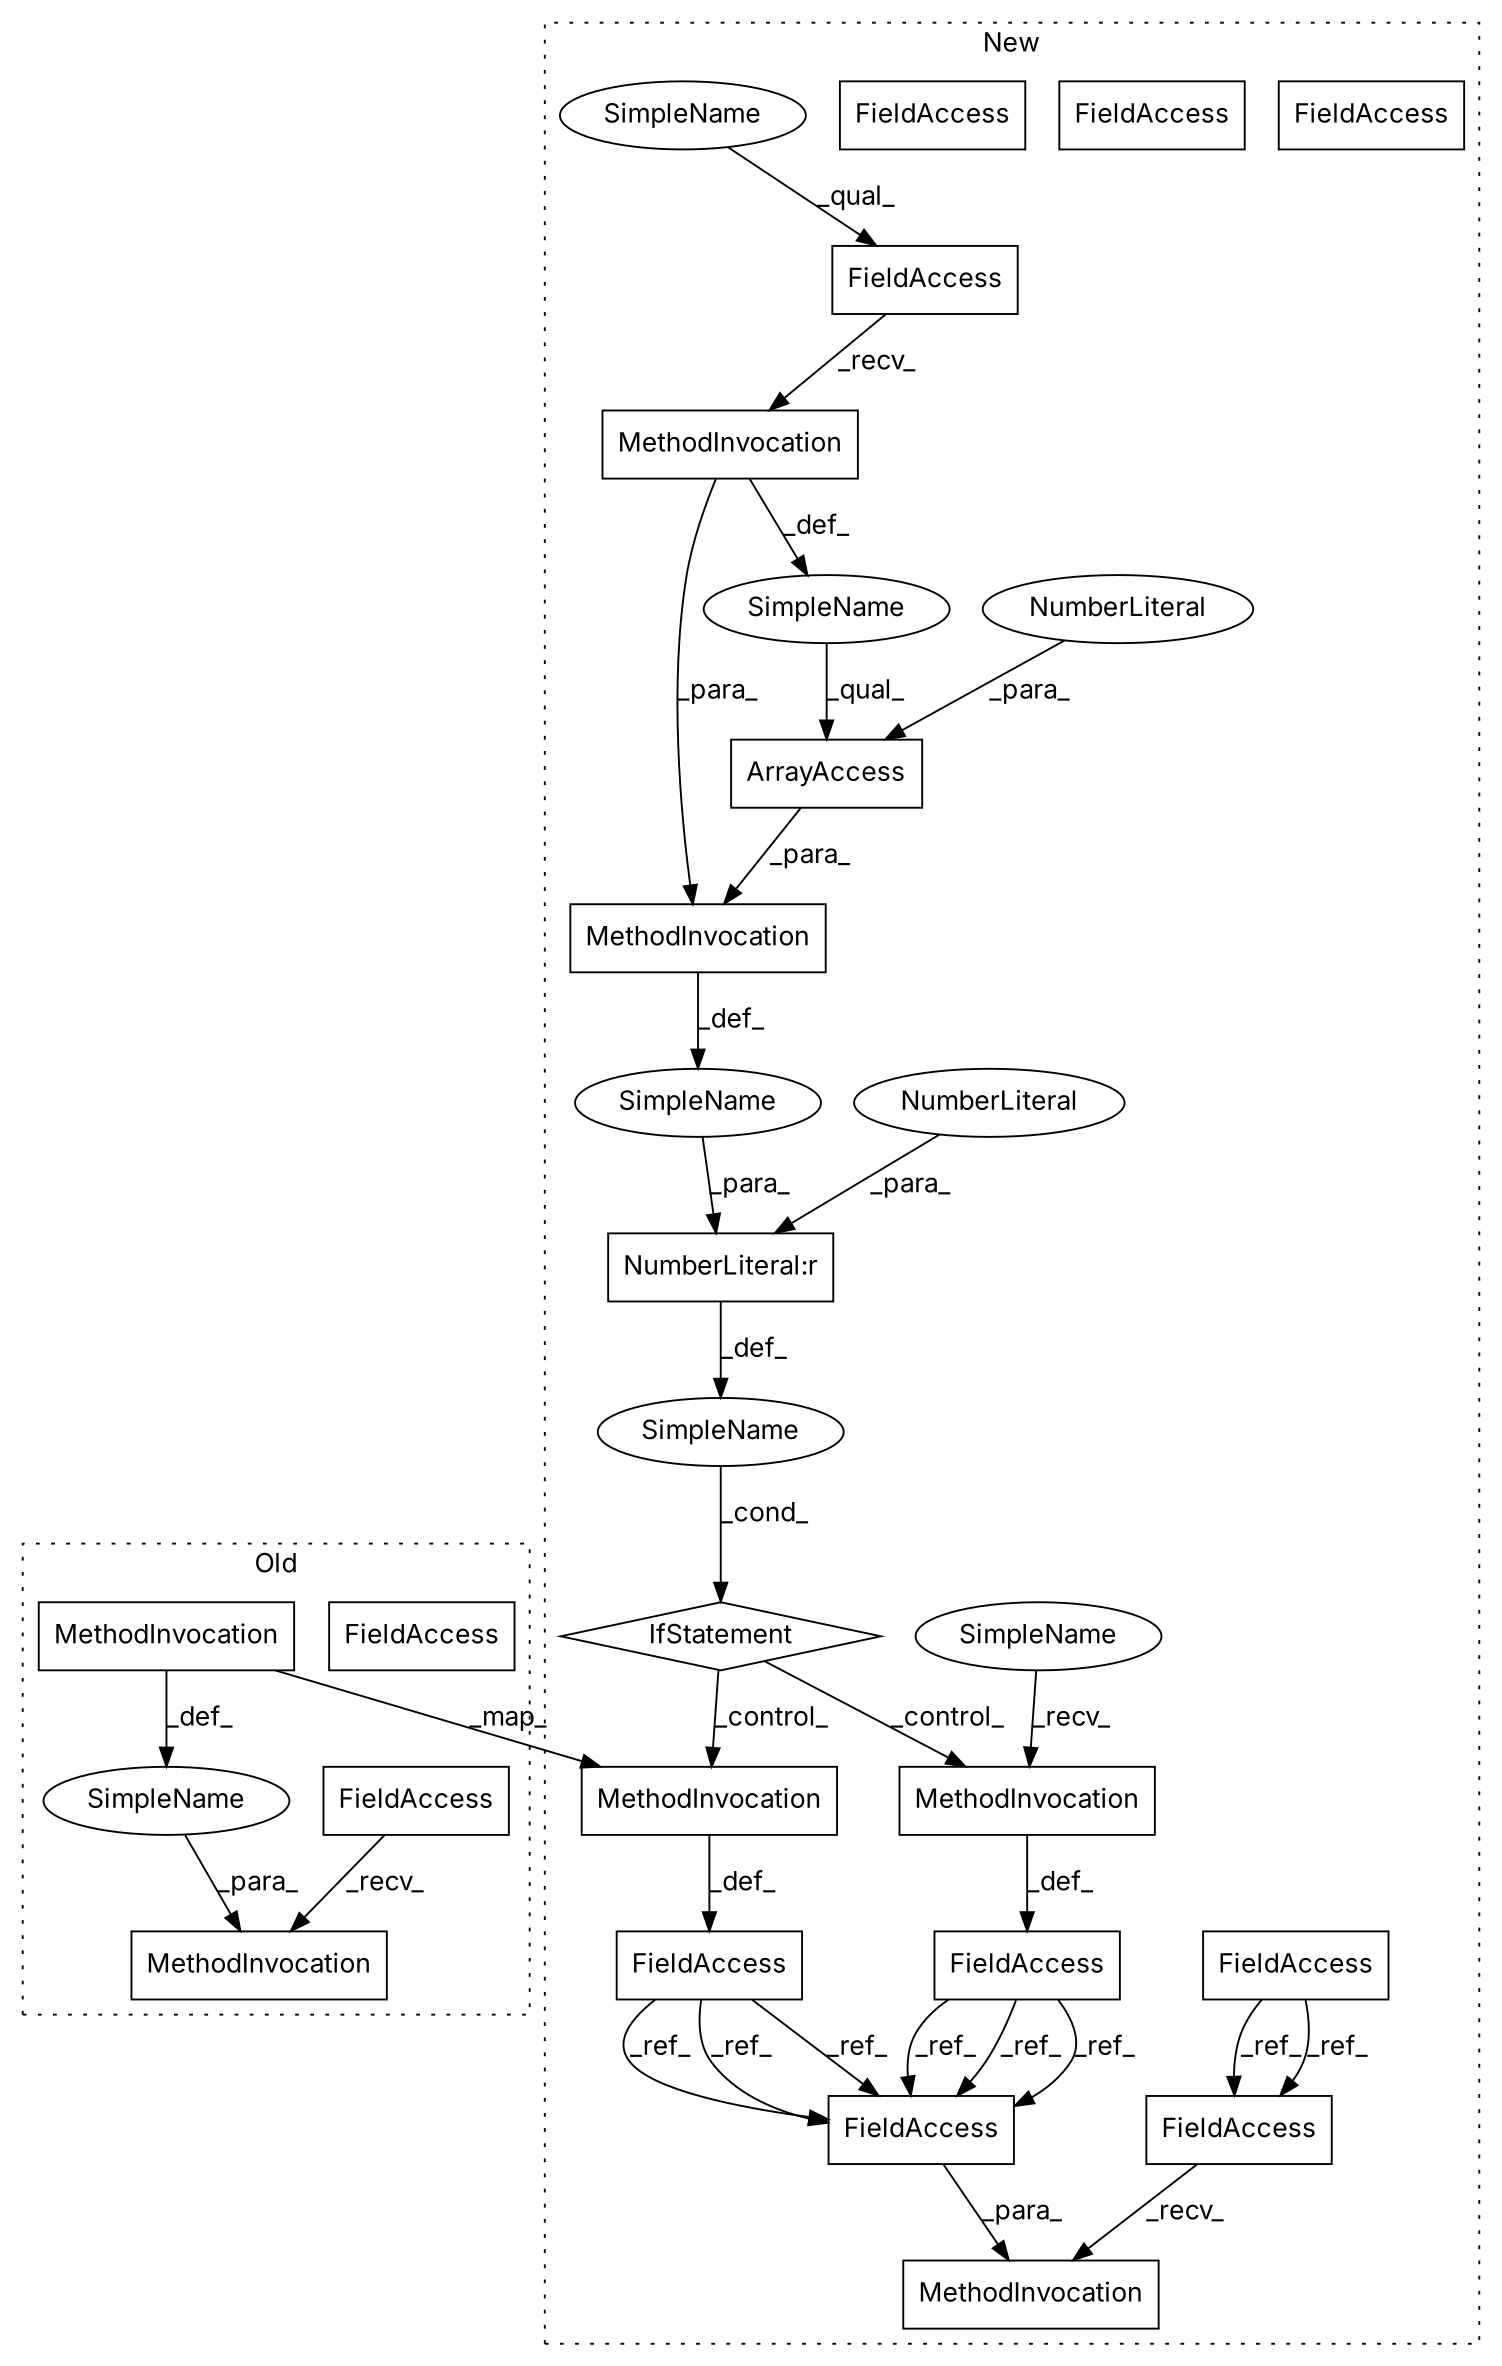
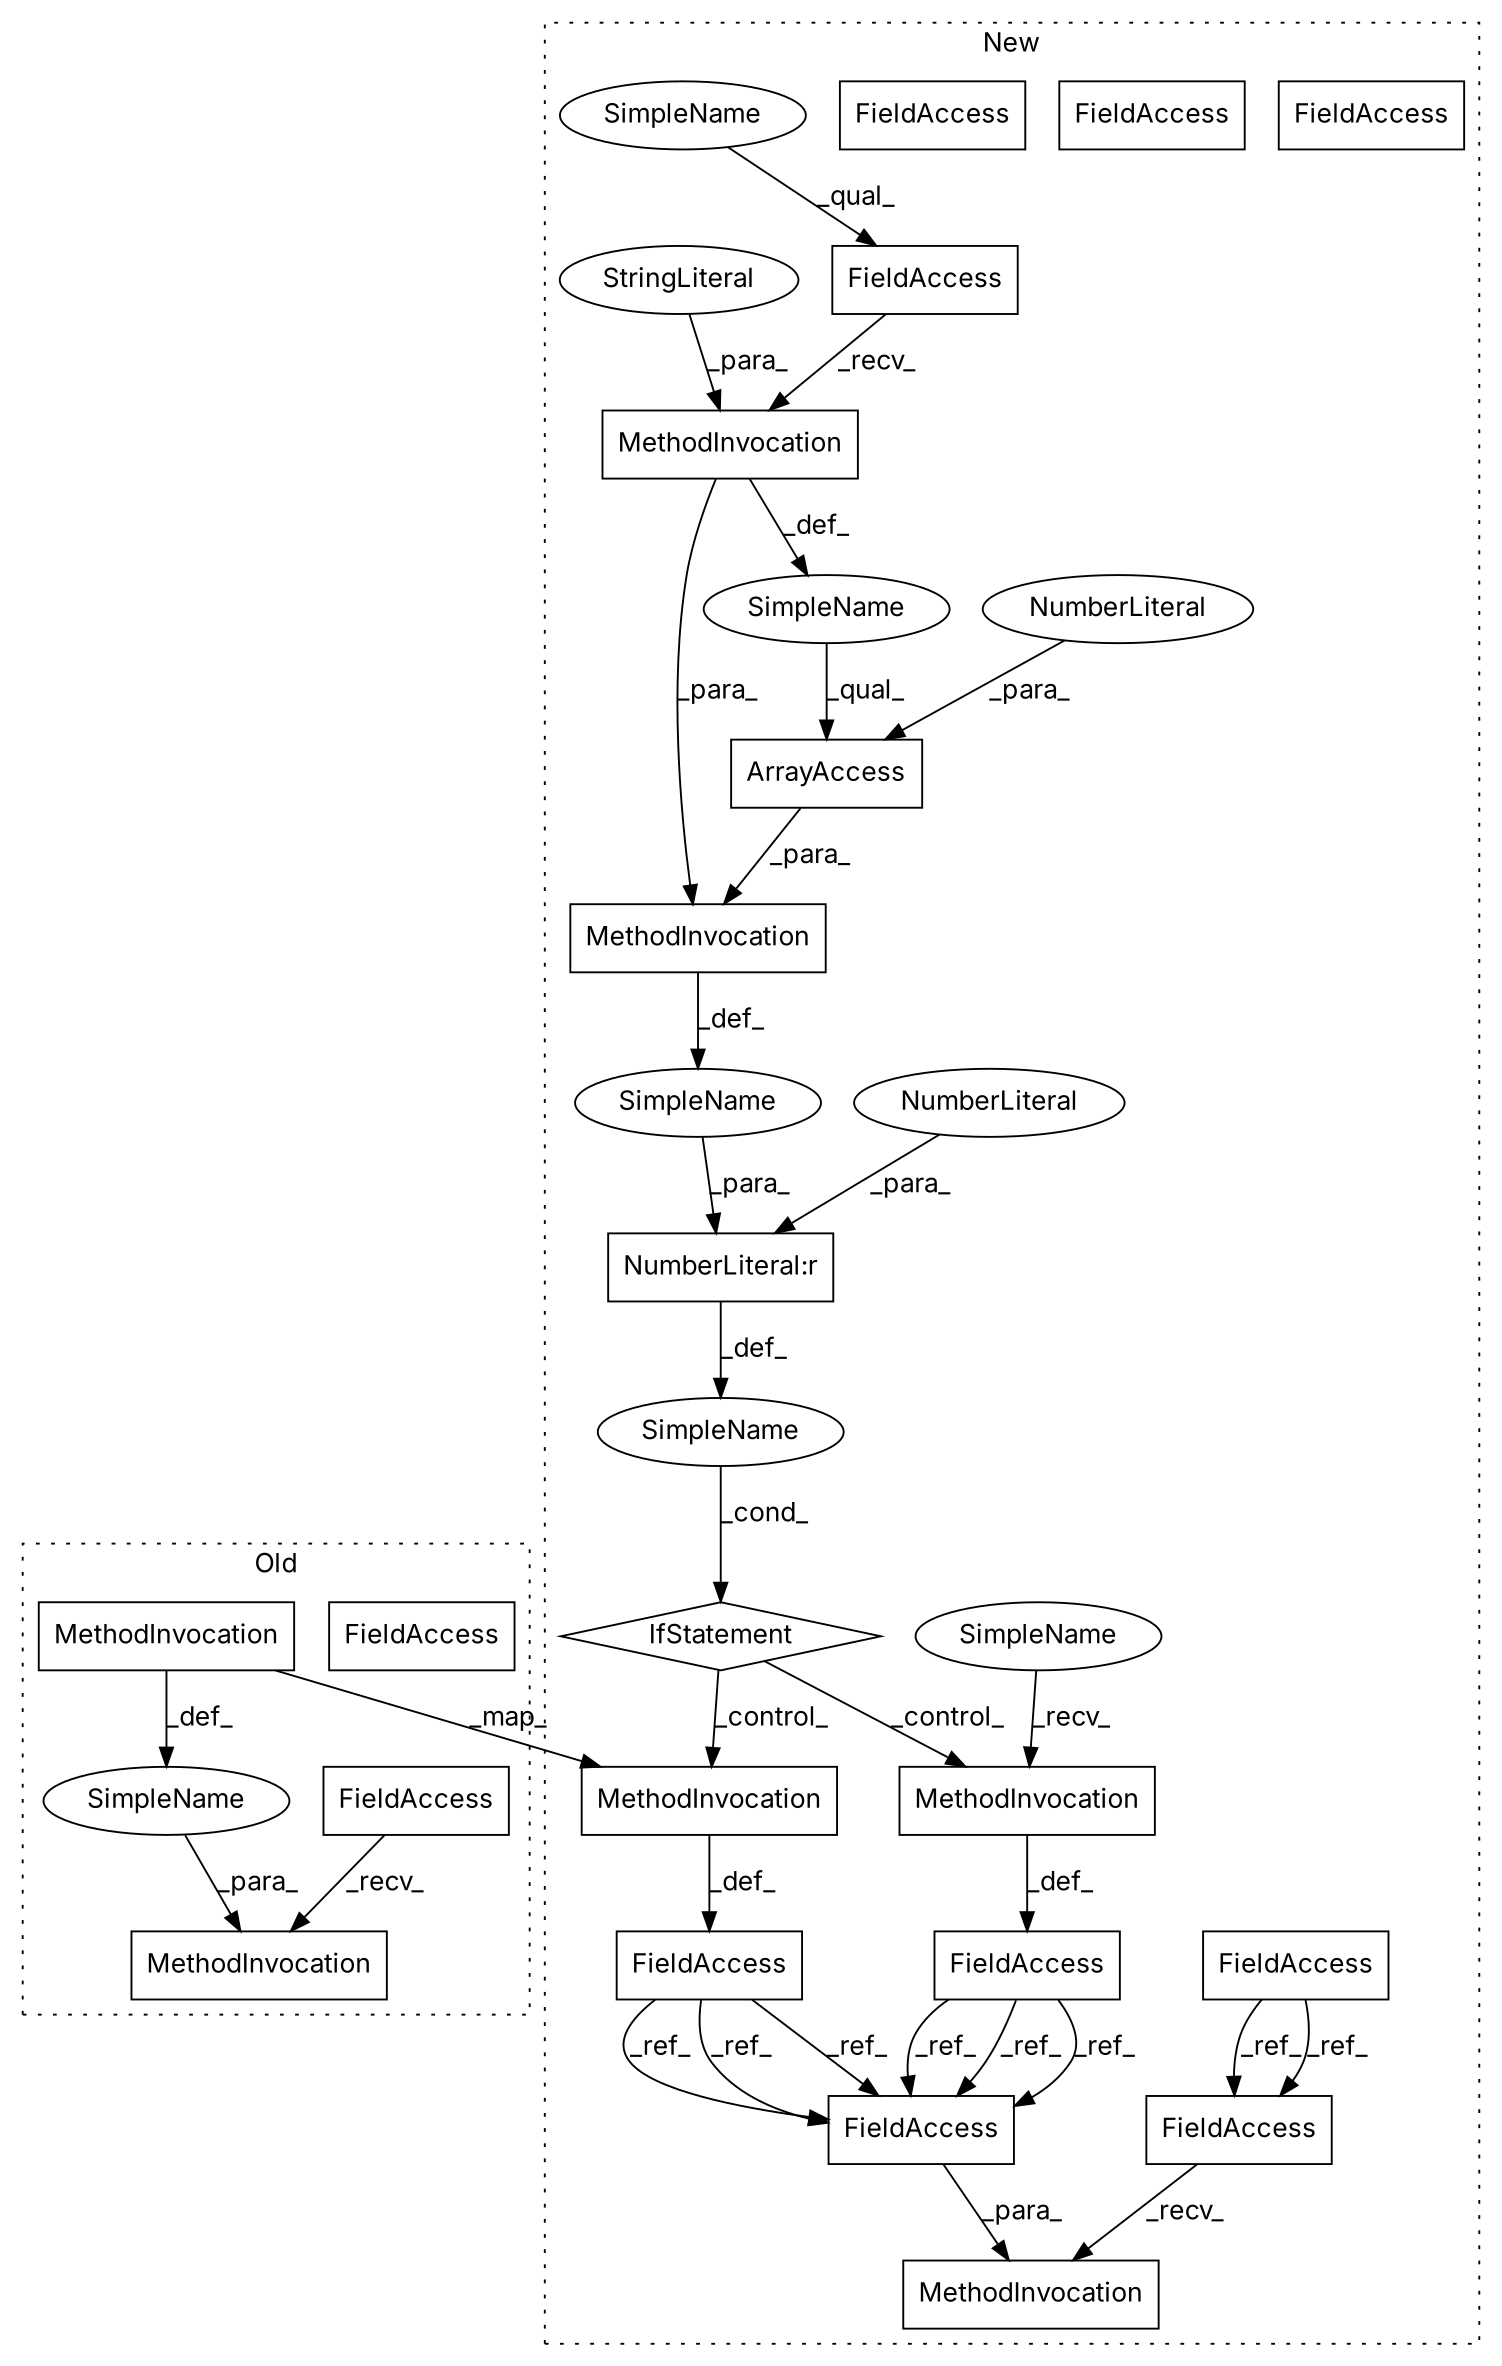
none -> (679, 280)
